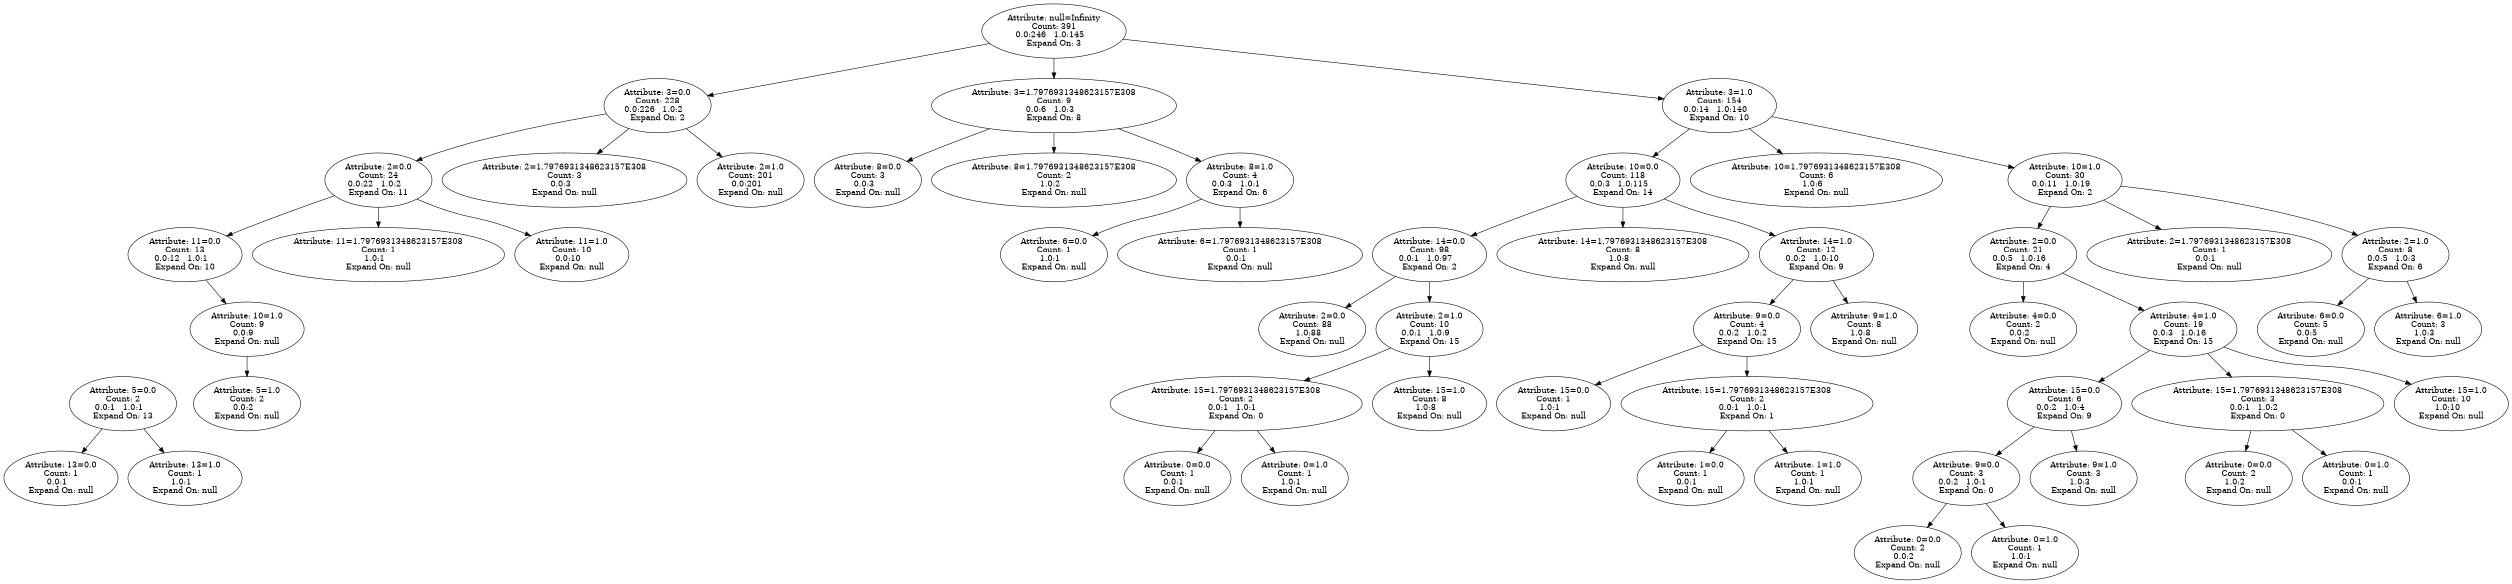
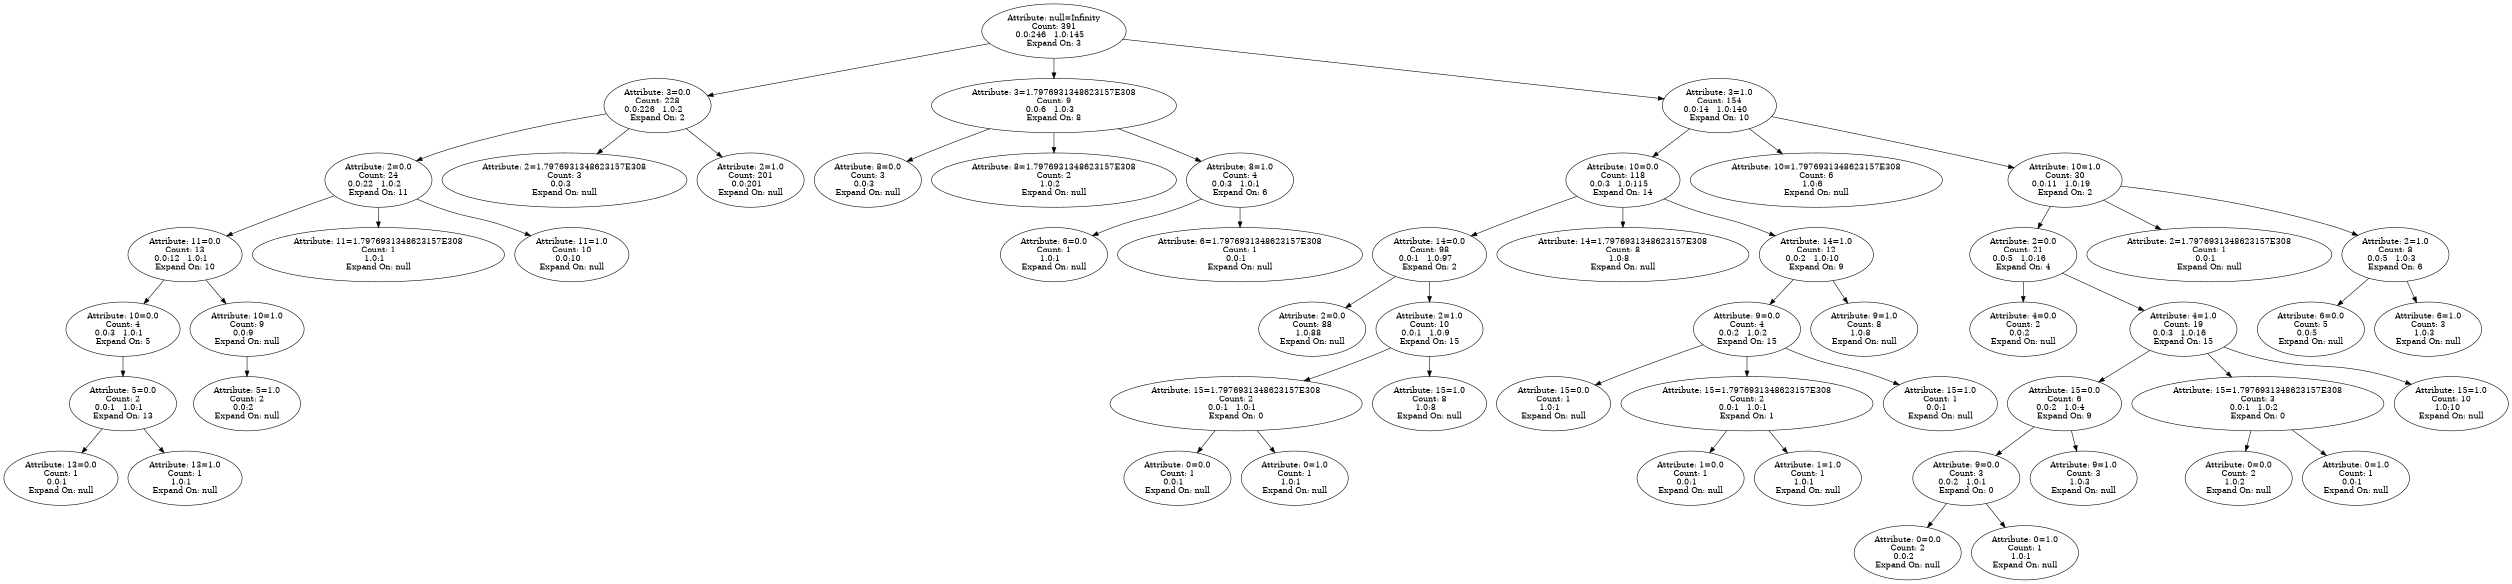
none -> (123, 329)
none -> (1940, 404)
